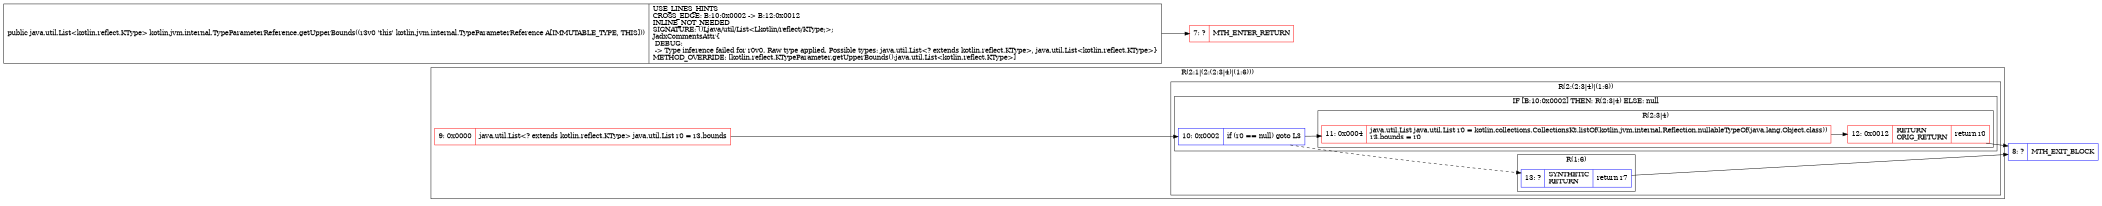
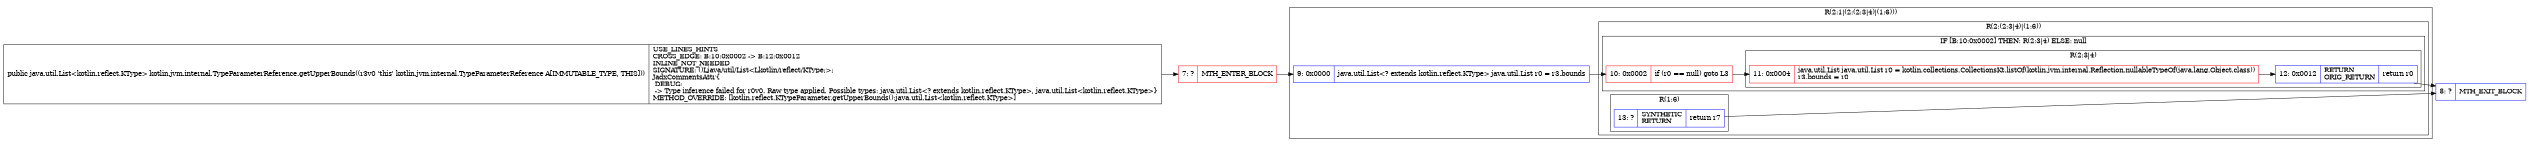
(1251, 33) -> (1237, 74)
none -> (1283, 74)
(1919, 134) -> (2346, 74)
(583, 137) -> (1441, 74)
(1242, 137) -> (1669, 74)
(1403, 160) -> none
